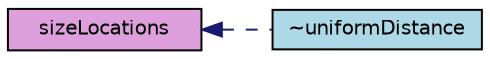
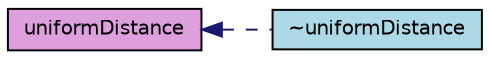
(105, 30) -> (105, 30)
